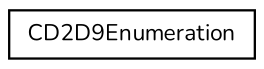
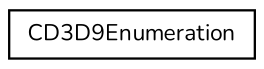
(132, 34) -> (132, 34)
